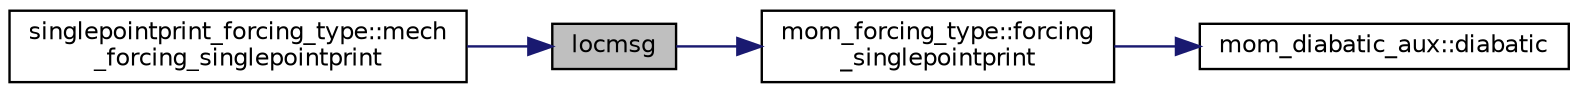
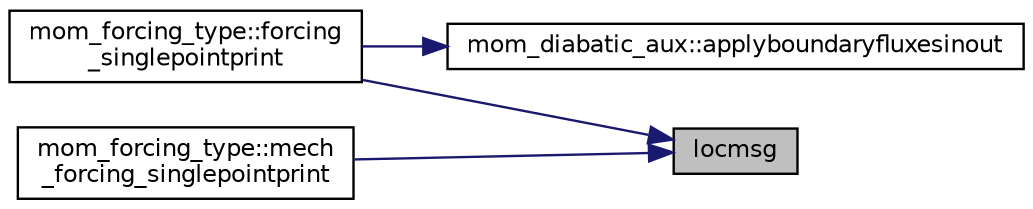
(238, 46) -> (186, 163)
(707, 46) -> (506, 107)
(1384, 46) -> (736, 46)
